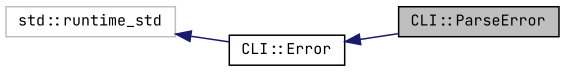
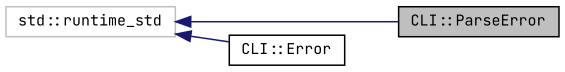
(379, 37) -> (295, 22)
